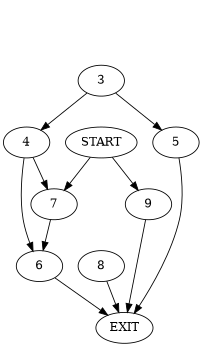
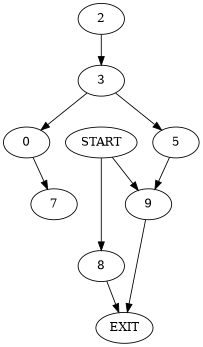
none -> (101, 19)
(27, 142) -> (27, 142)
(80, 170) -> (101, 200)
(175, 236) -> (164, 169)
(39, 266) -> none
